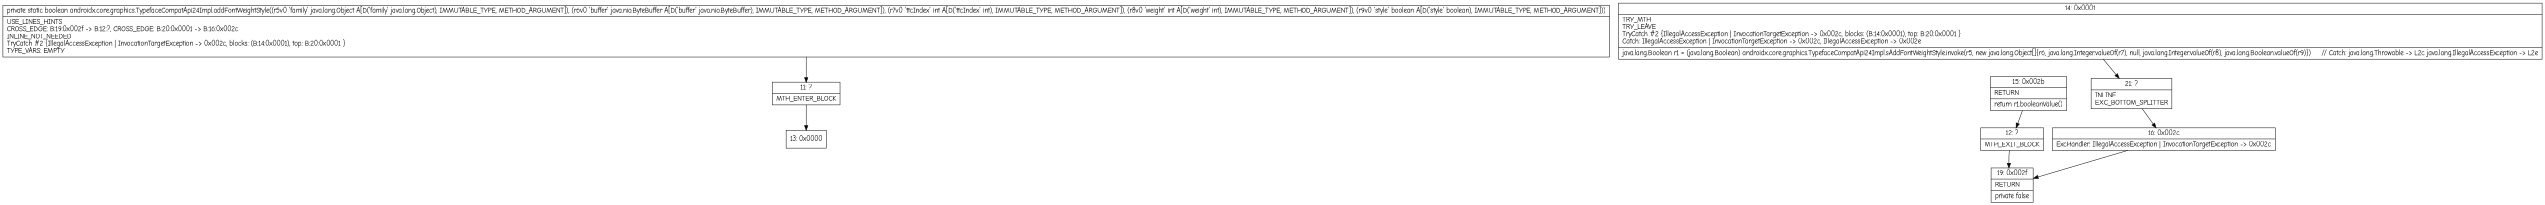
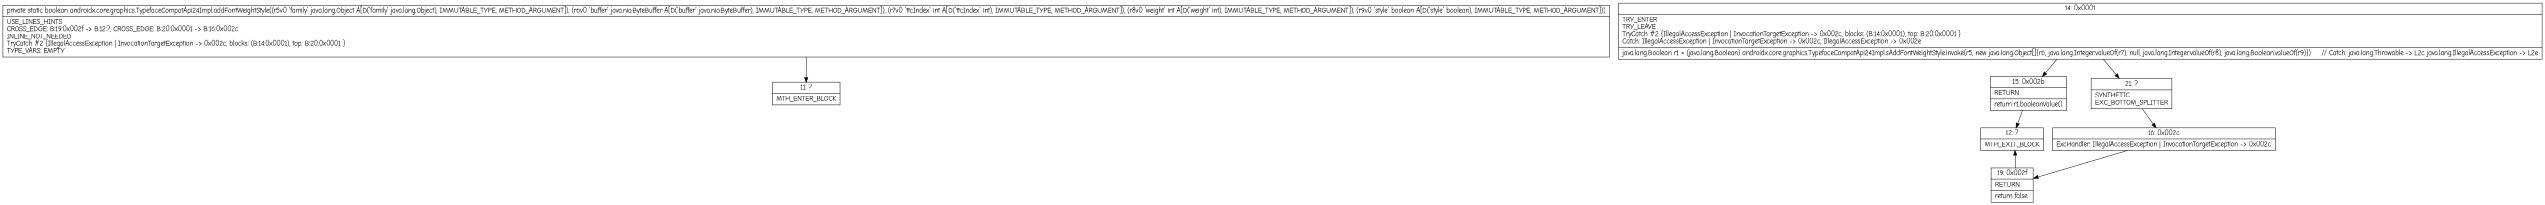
(1637, 20) -> (1640, 20)
none -> (2051, 66)
(2106, 95) -> (2112, 95)
(806, 139) -> none
(2009, 157) -> (2015, 162)
(2012, 196) -> (2011, 196)
